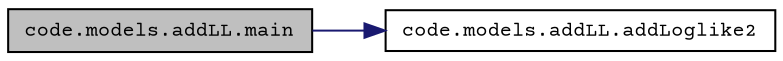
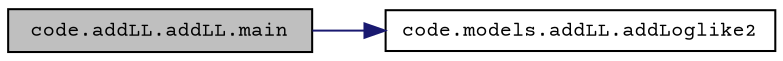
(160, 31) -> (160, 31)
